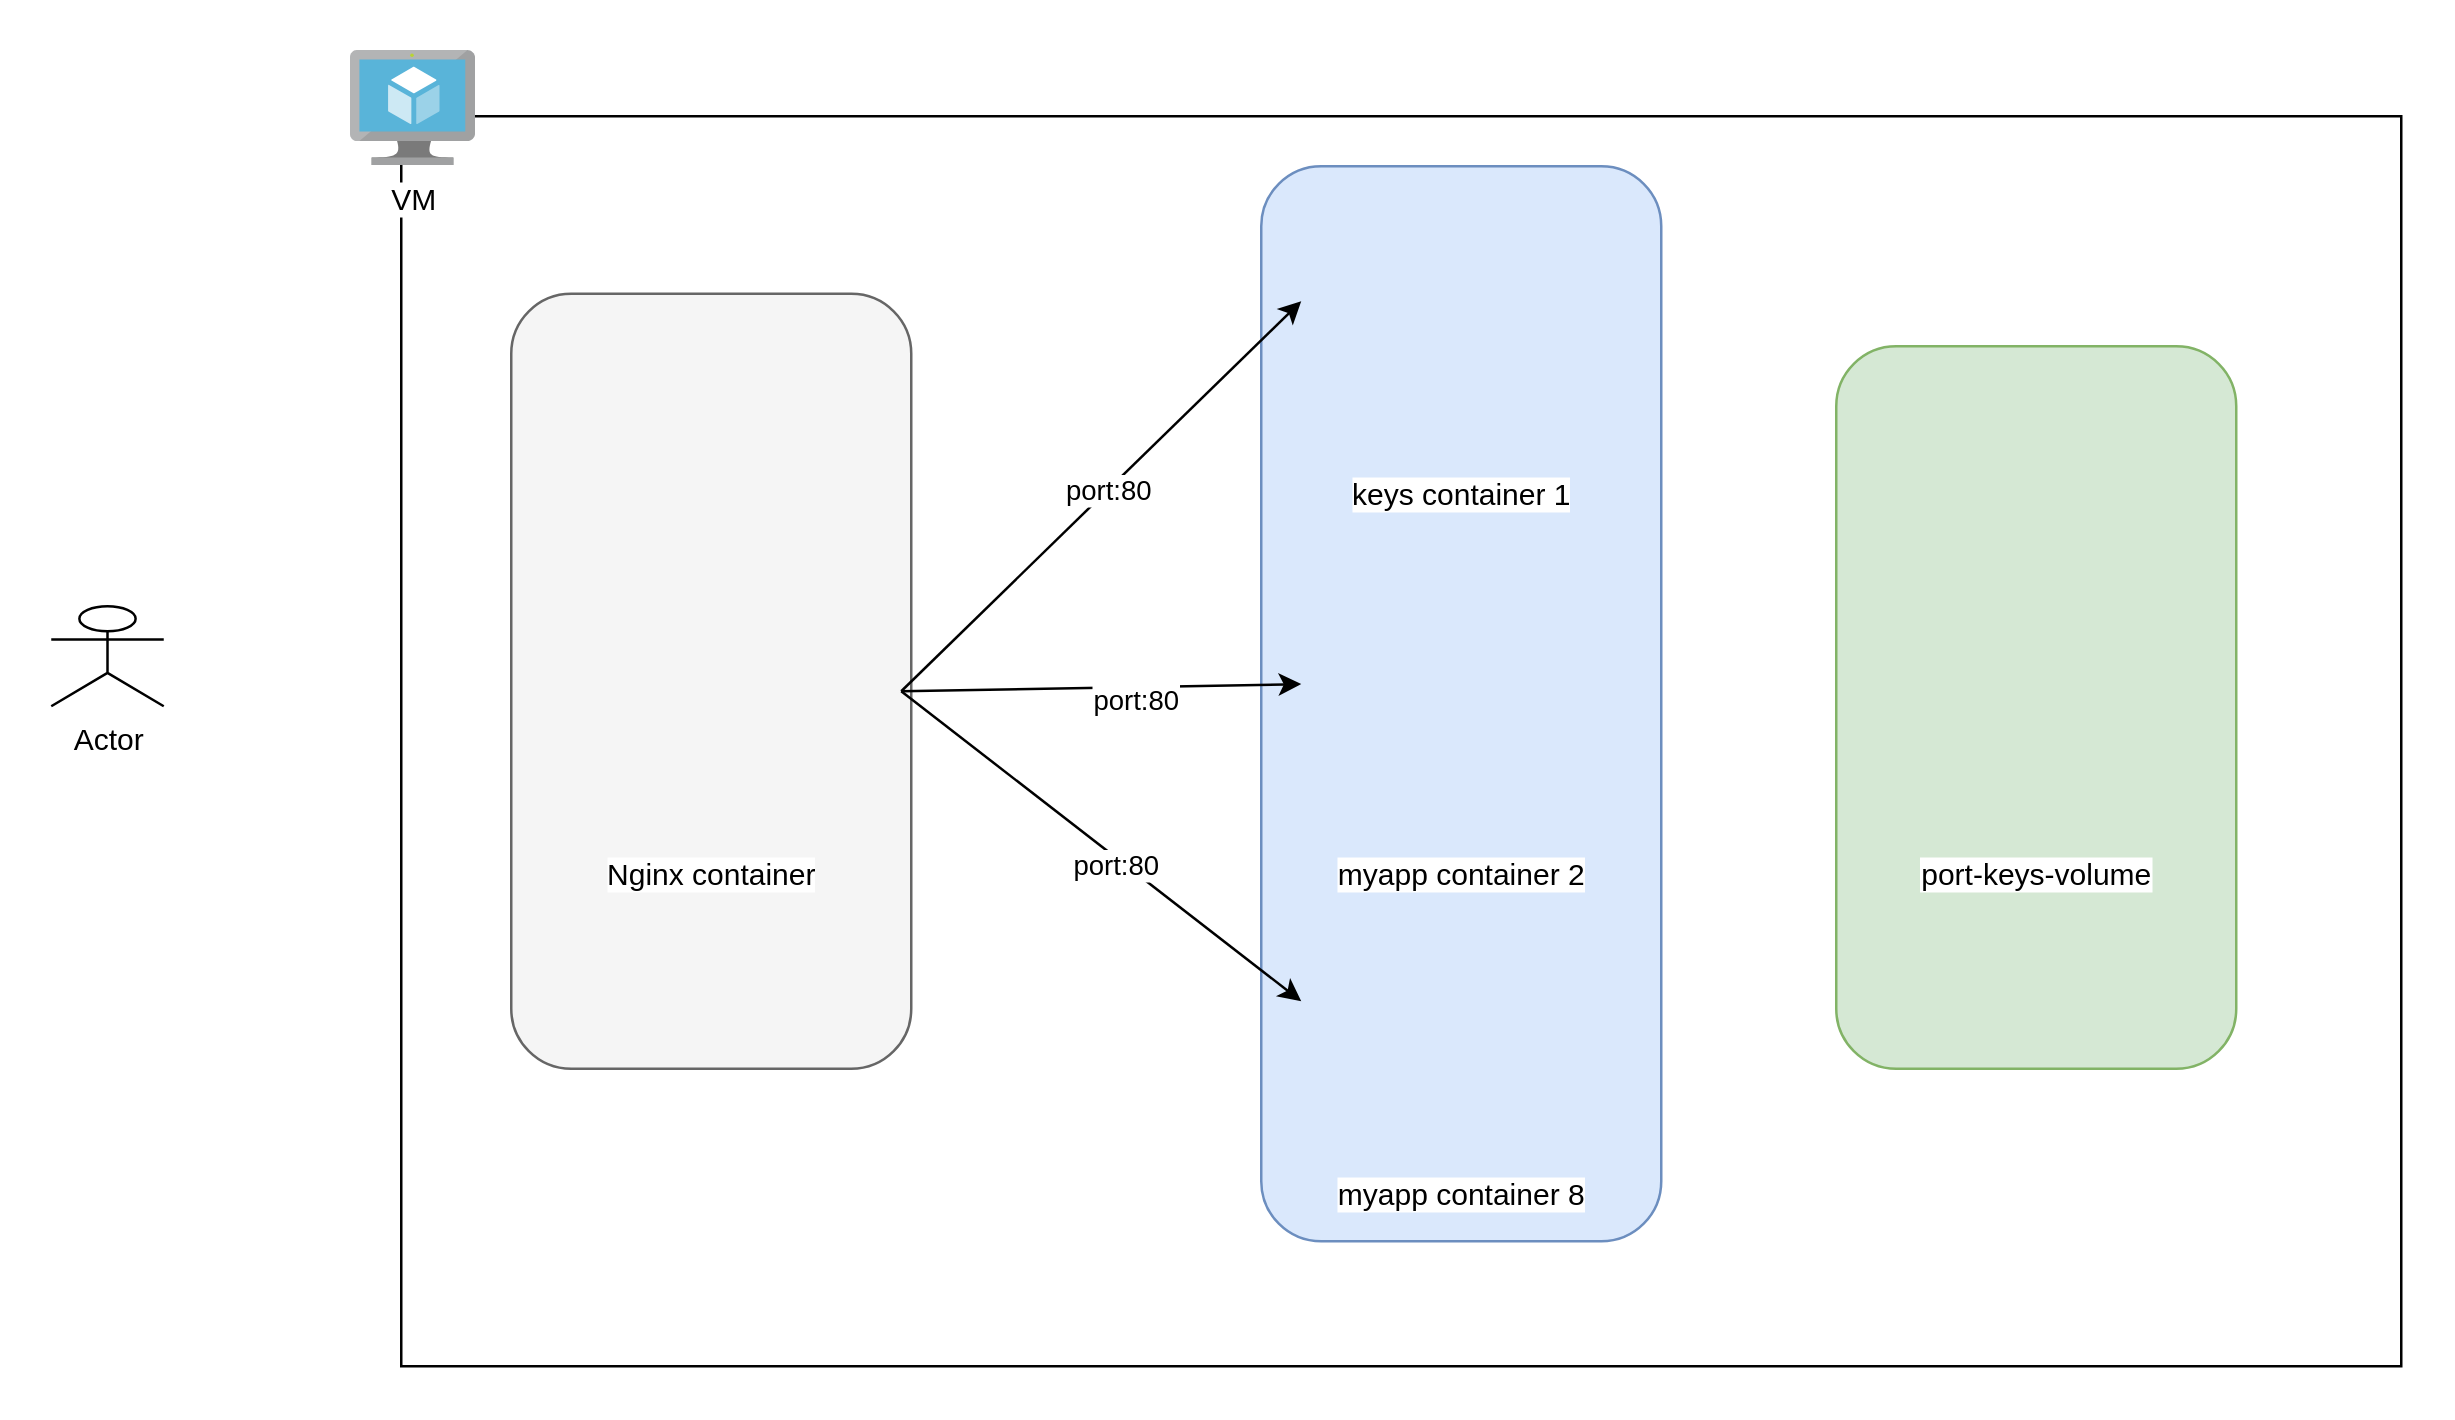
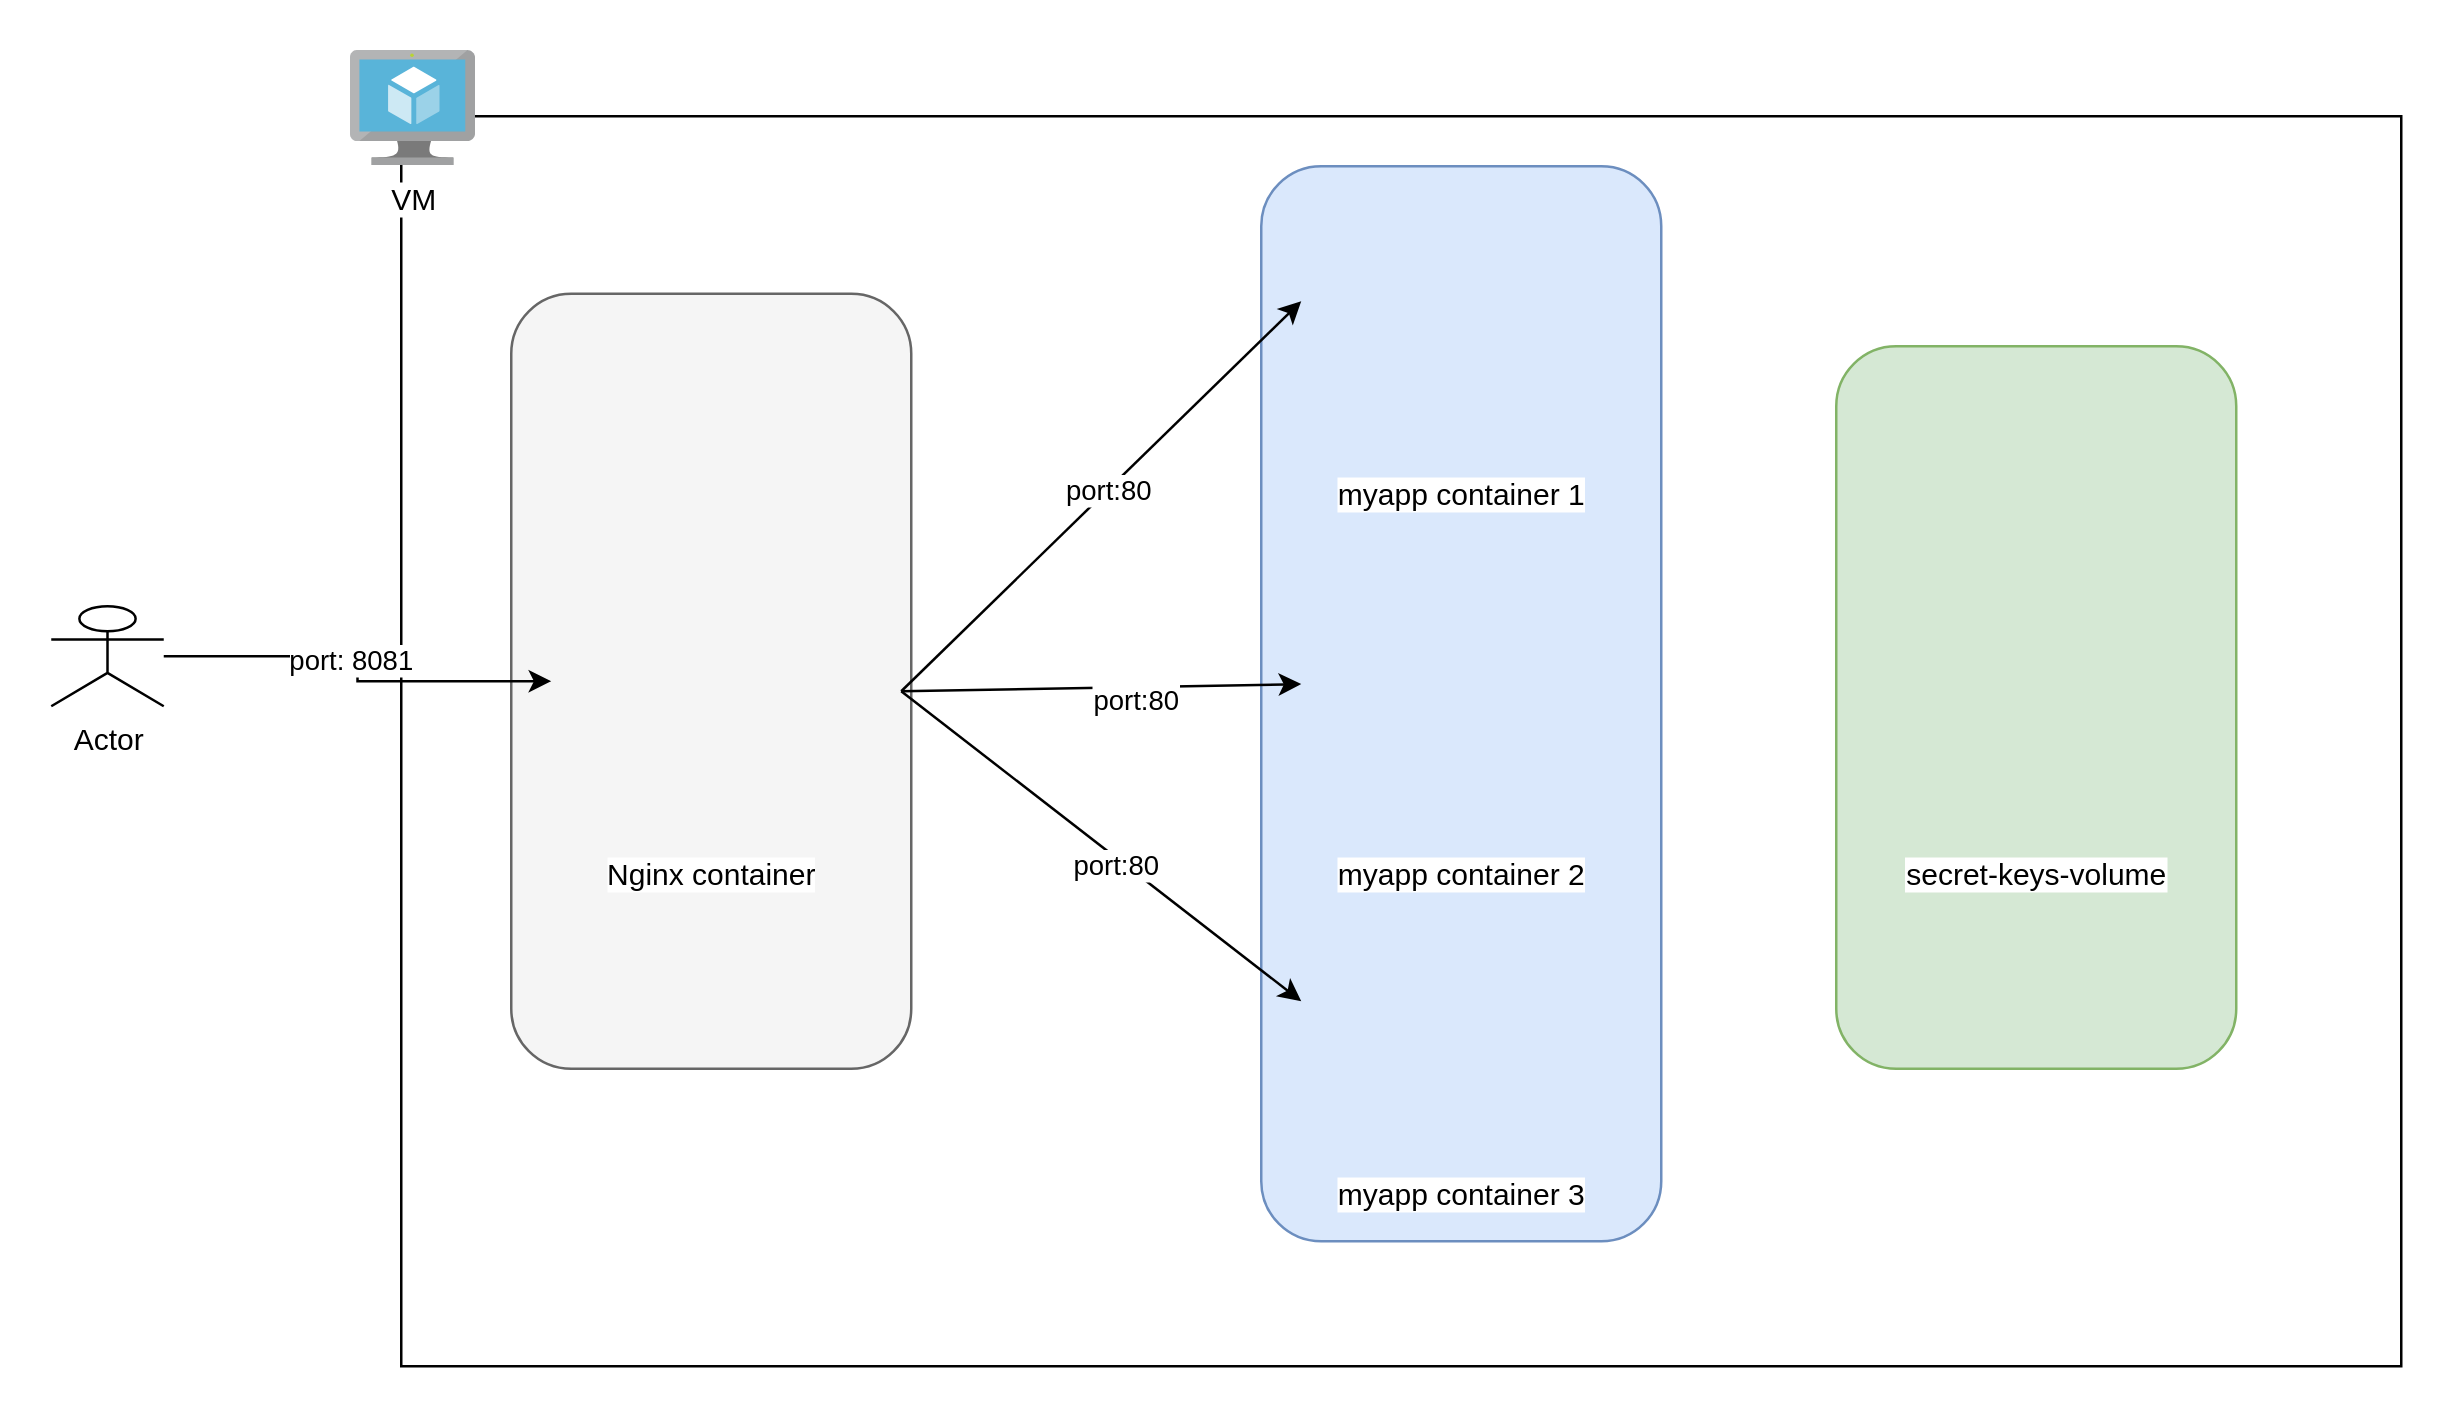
(1463, 497) -> (1463, 497)
none -> (431, 681)
(2038, 877) -> (2038, 877)
(1463, 1197) -> (1463, 1197)
